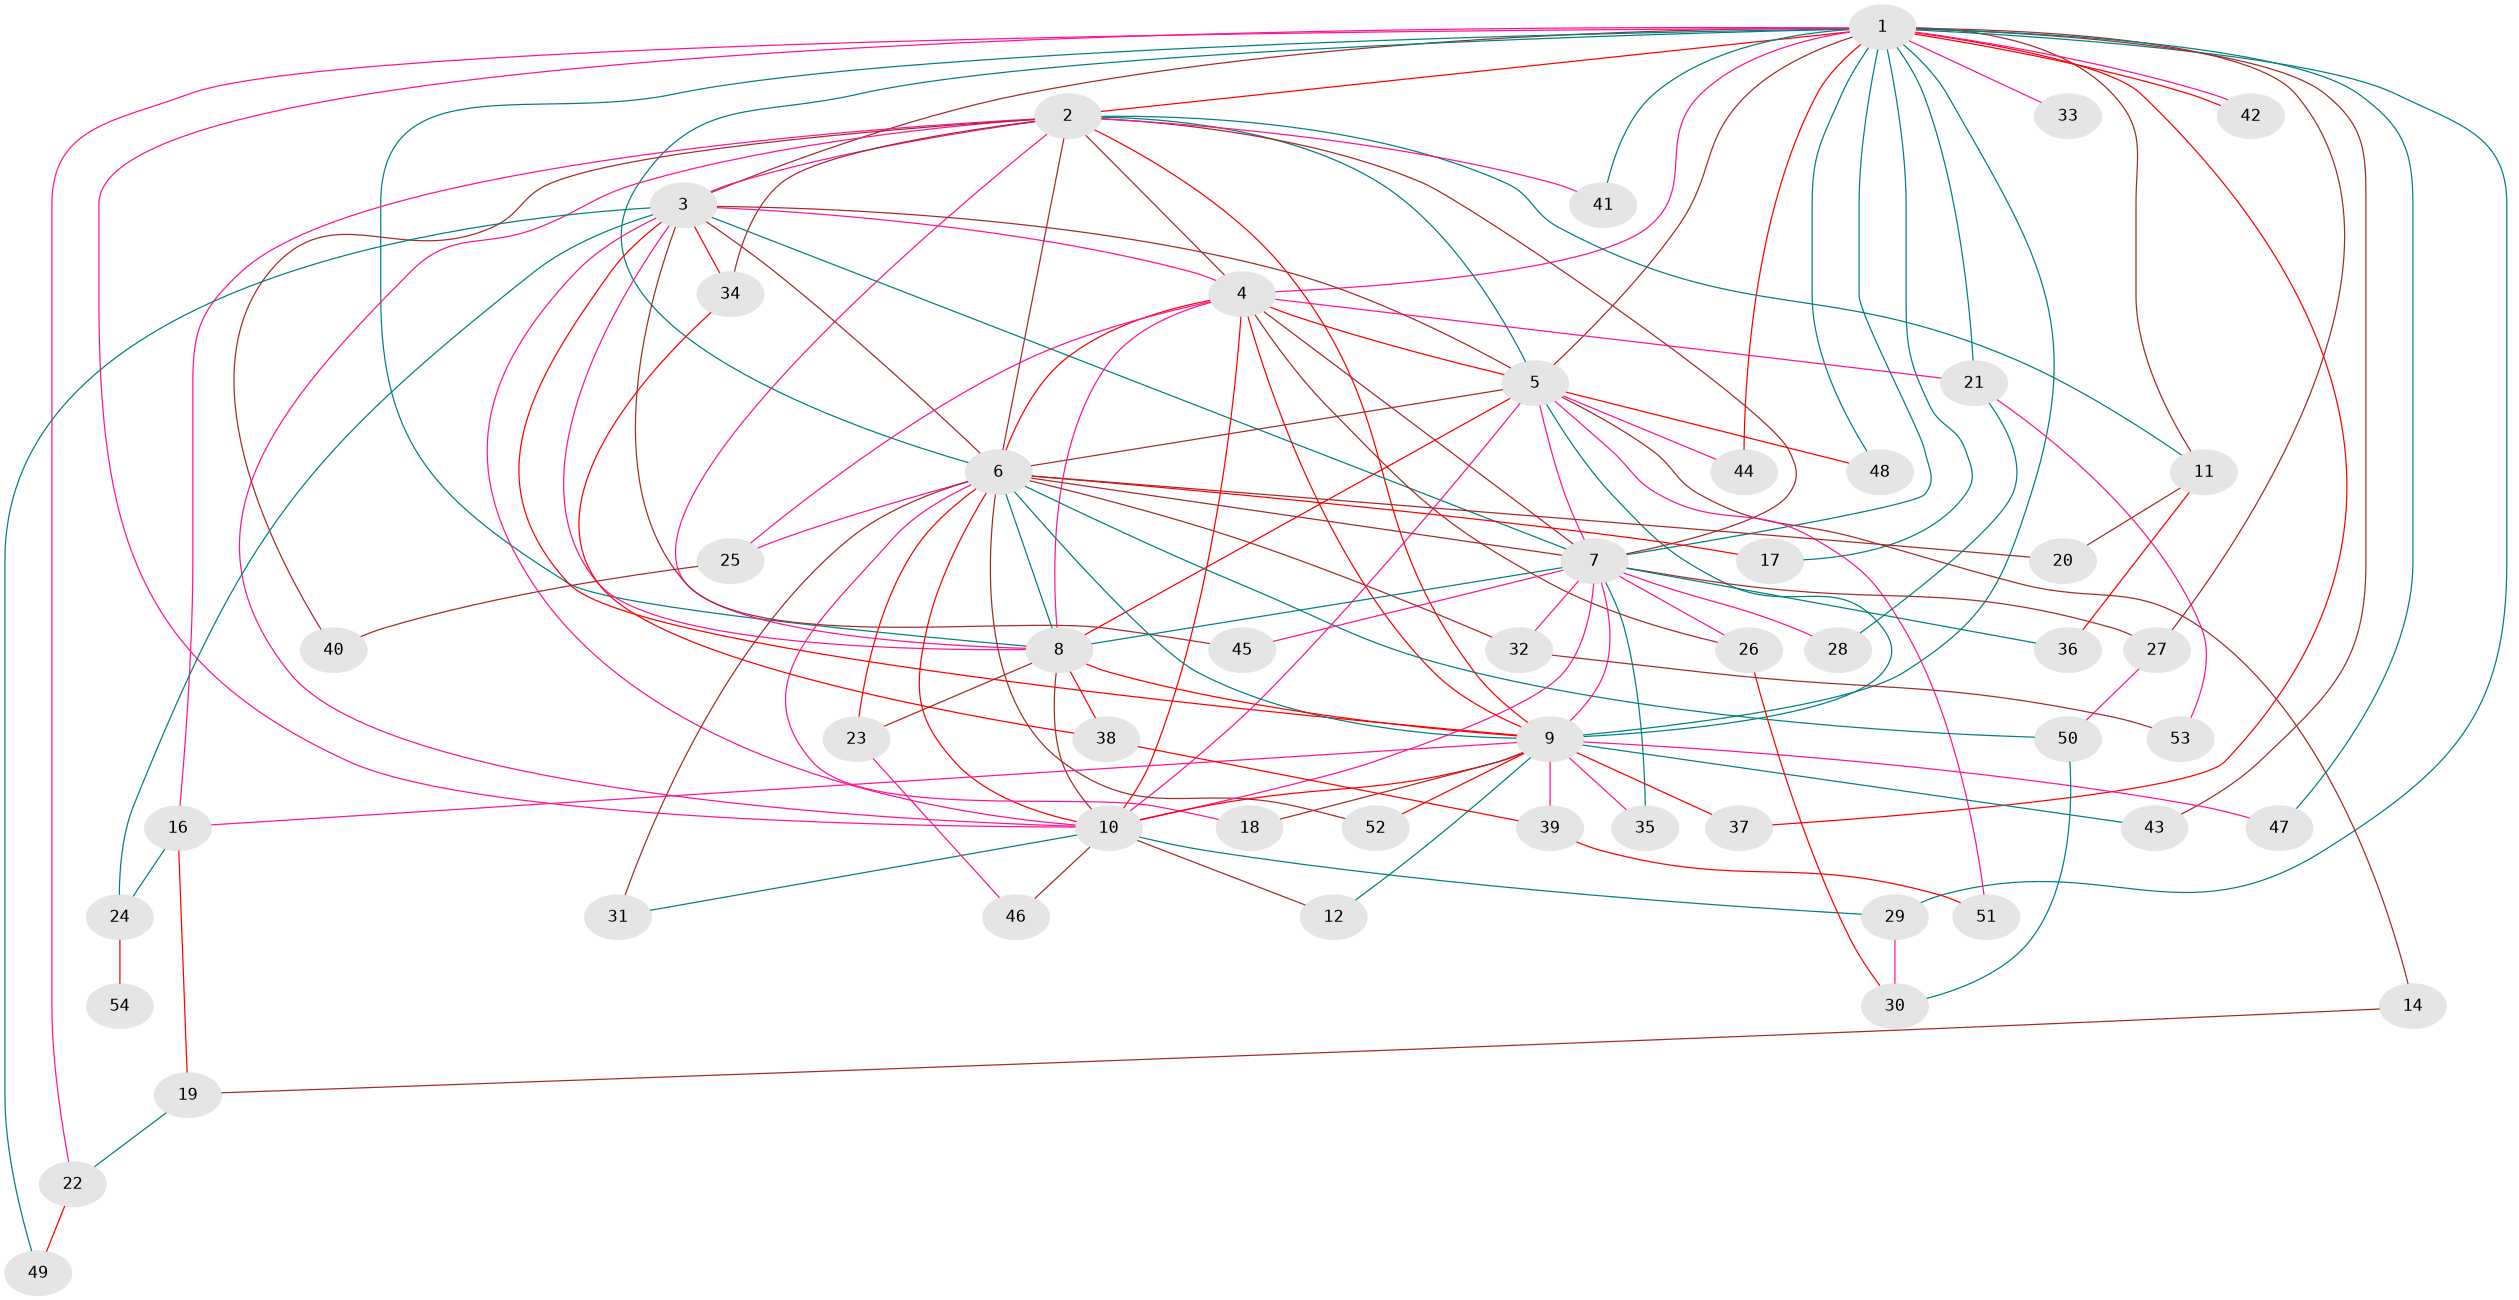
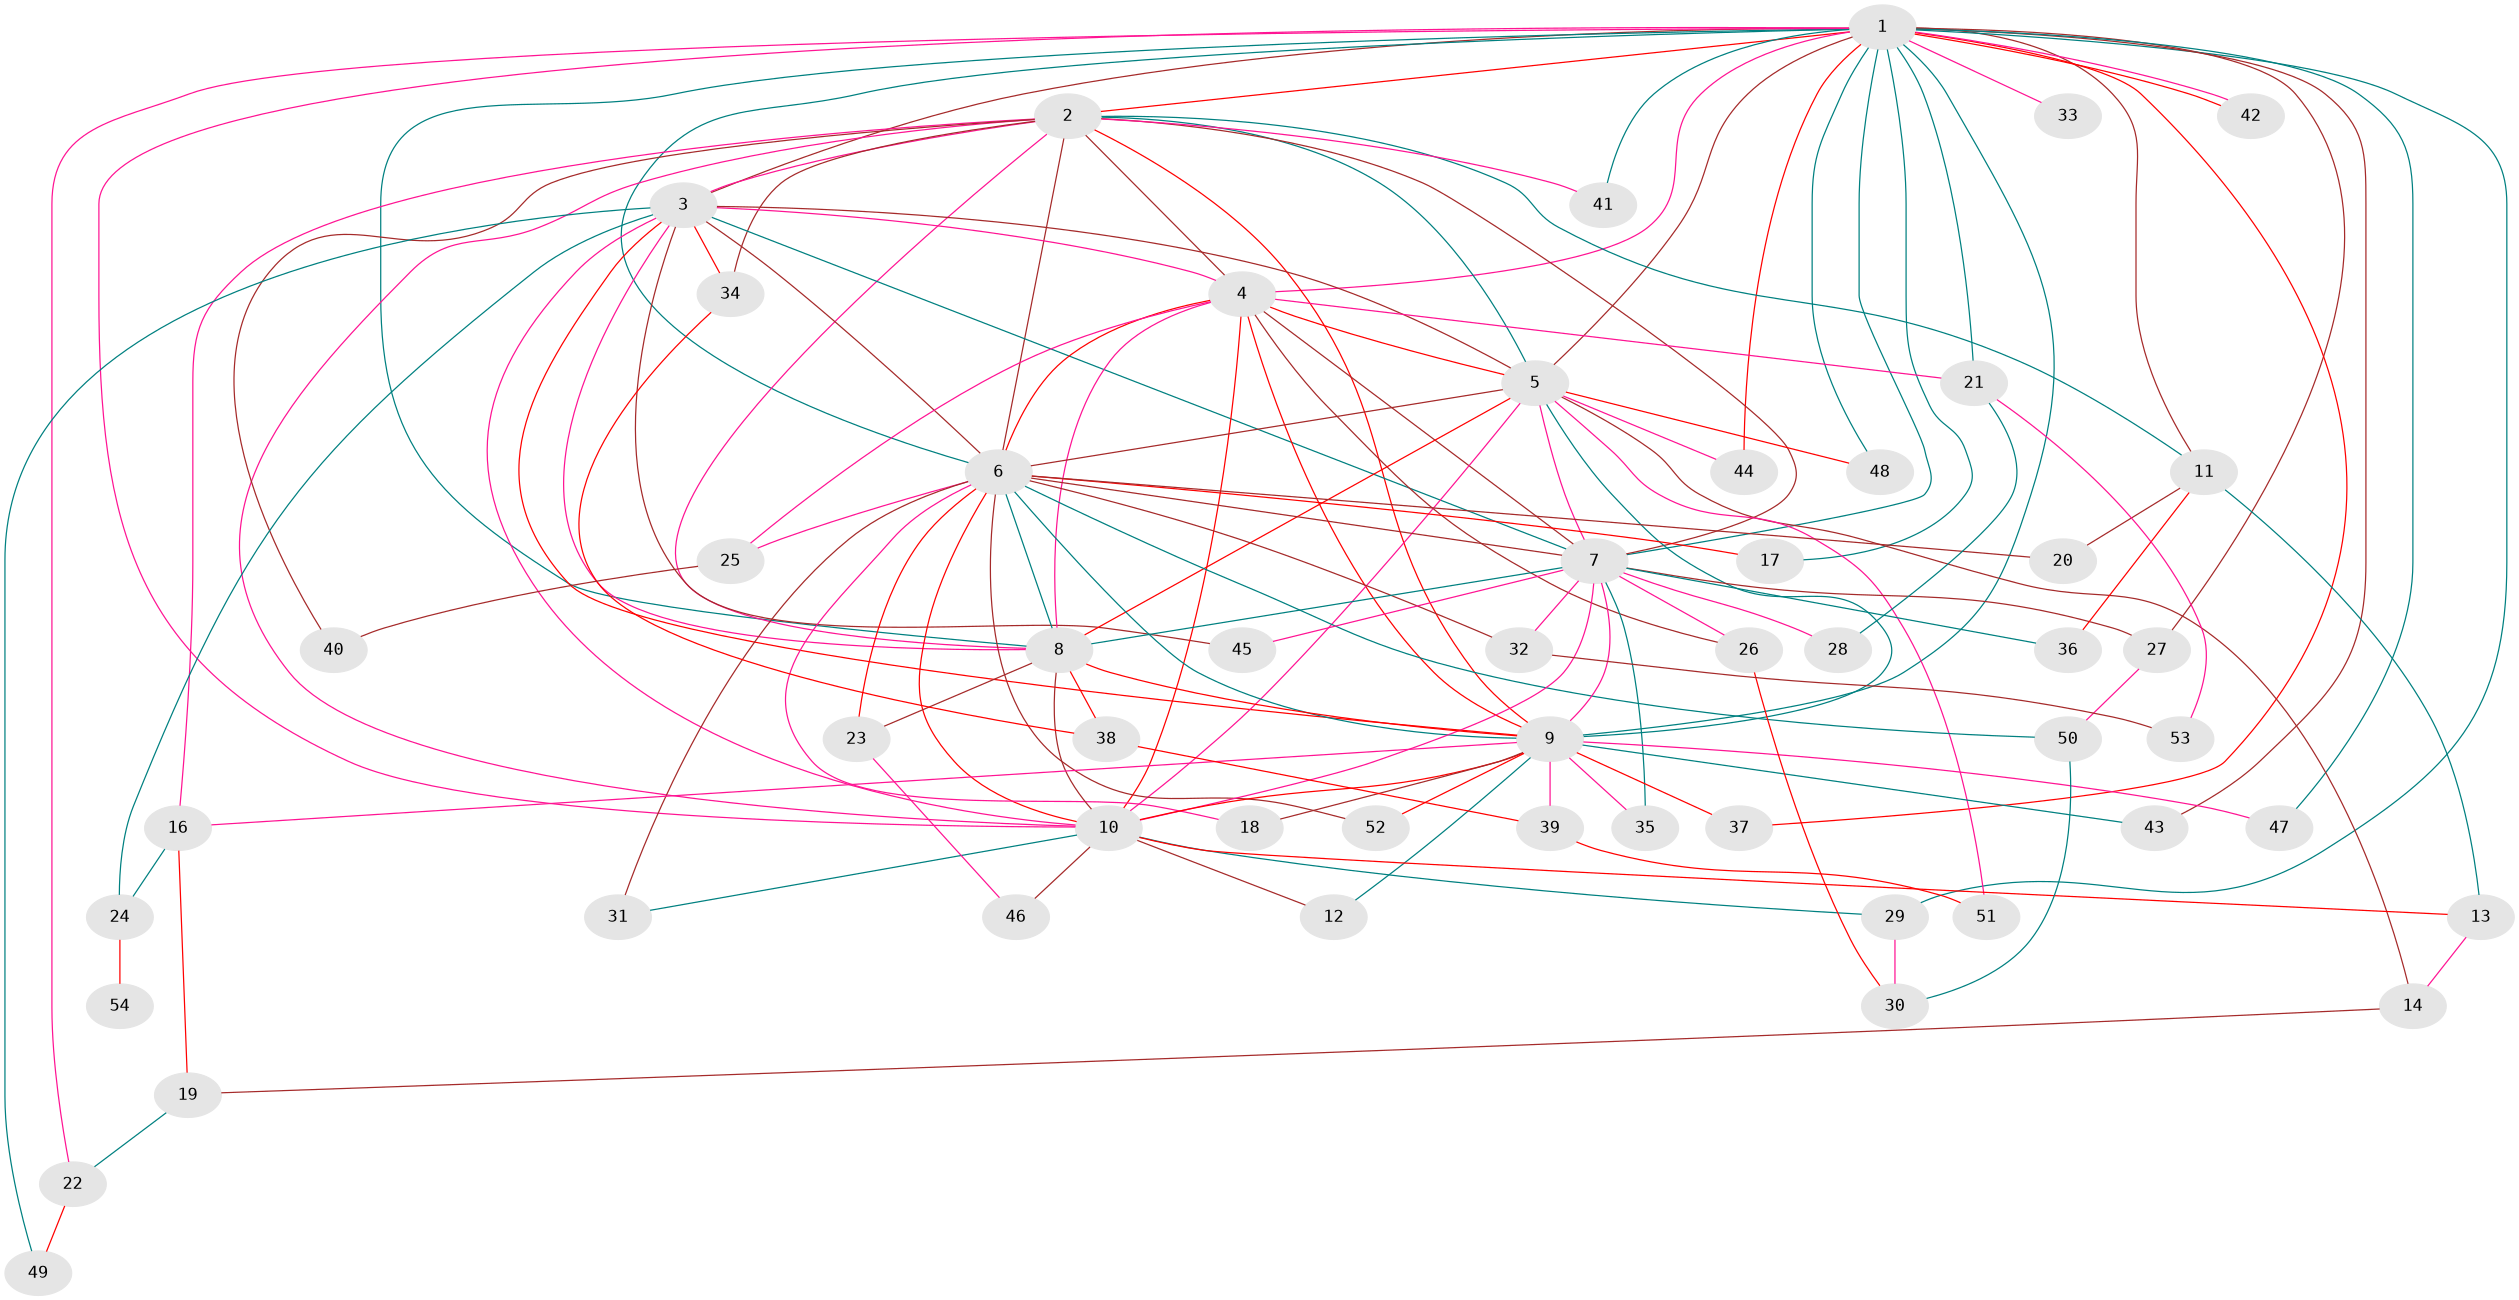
none -> (2481, 917)
